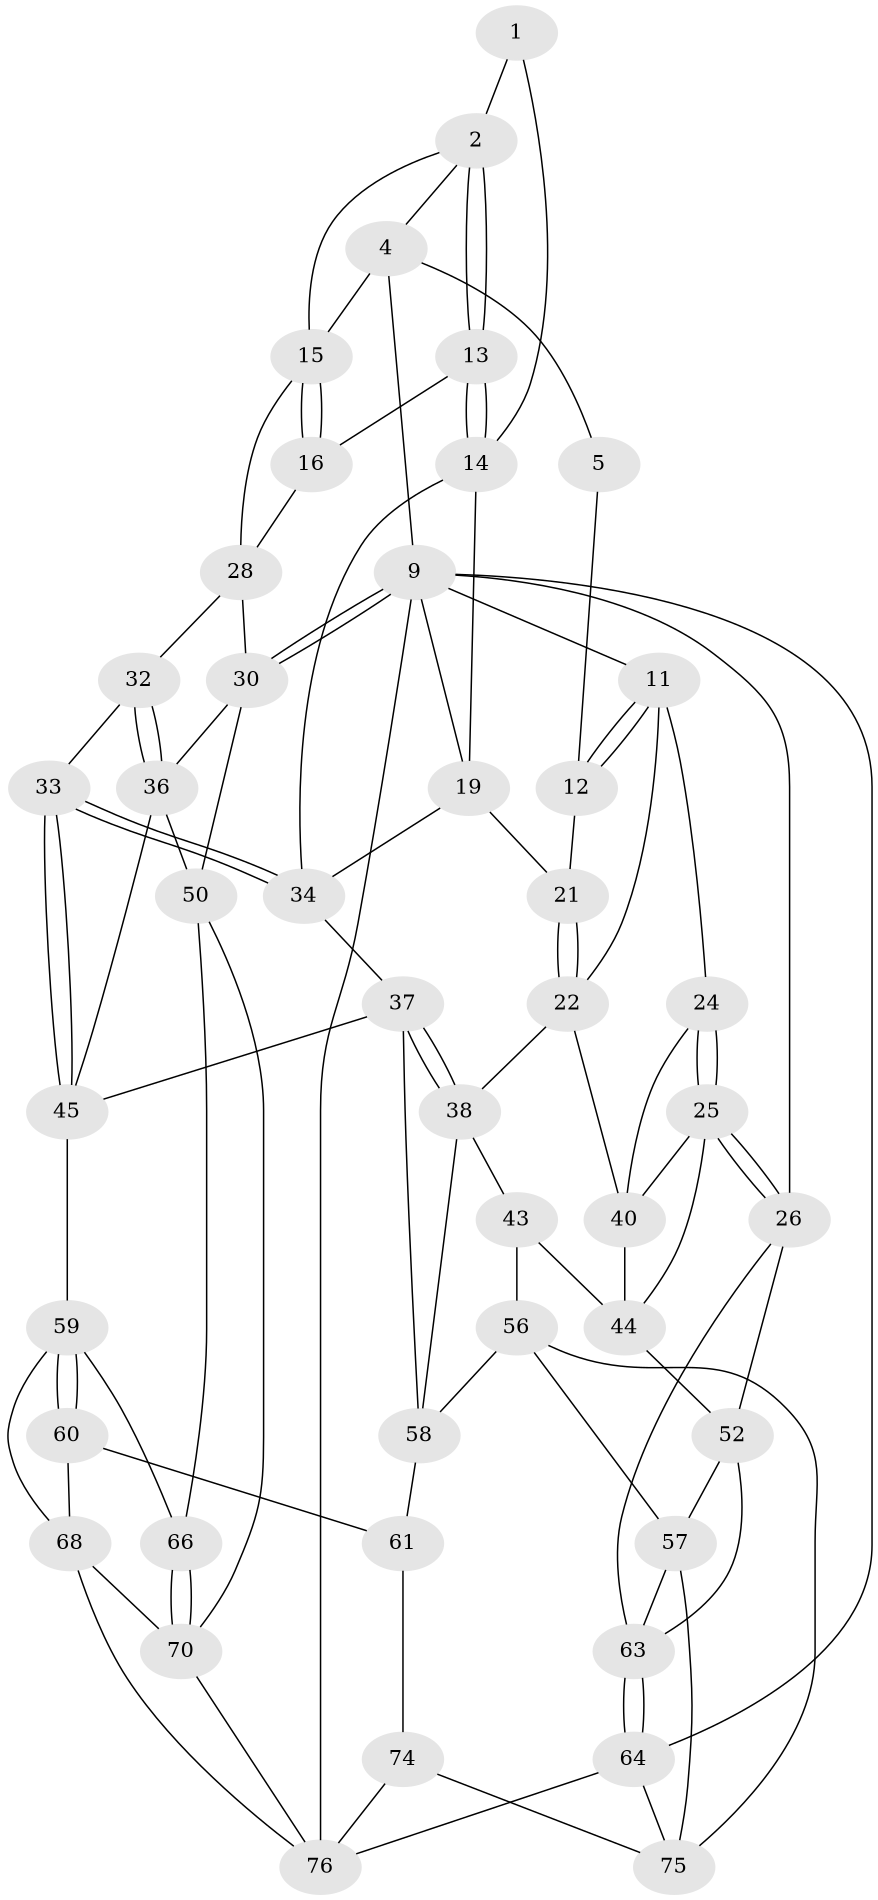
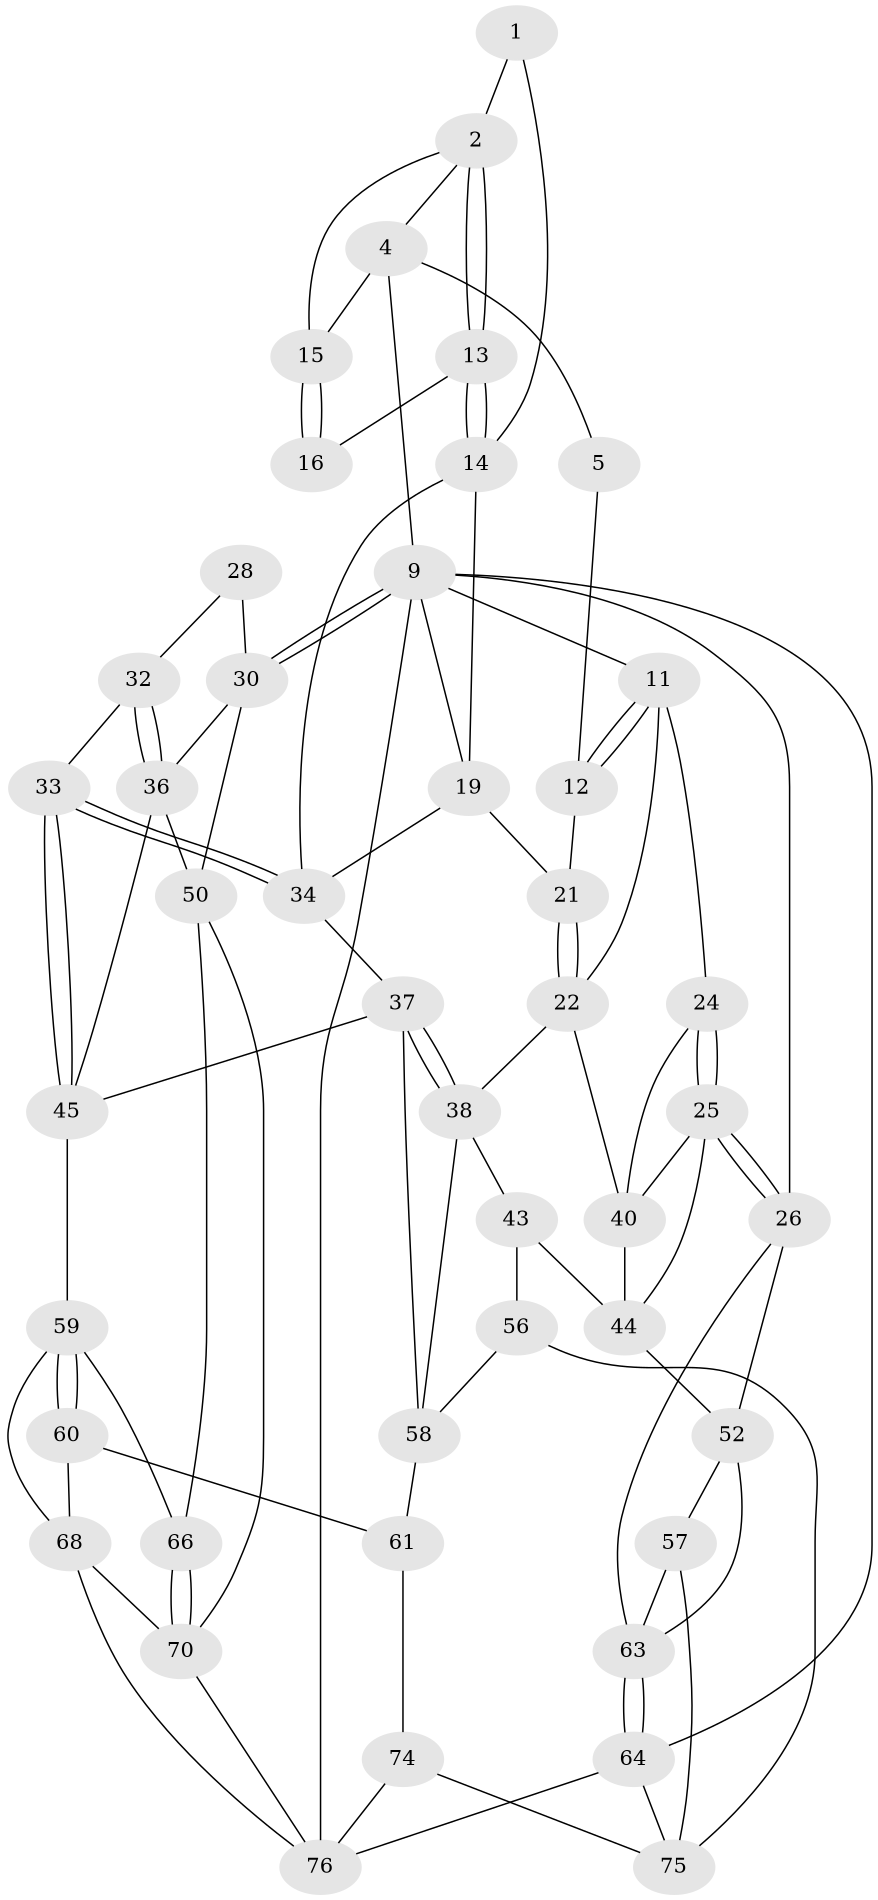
(251, 458) -> none
(276, 519) -> none
(596, 1436) -> none
